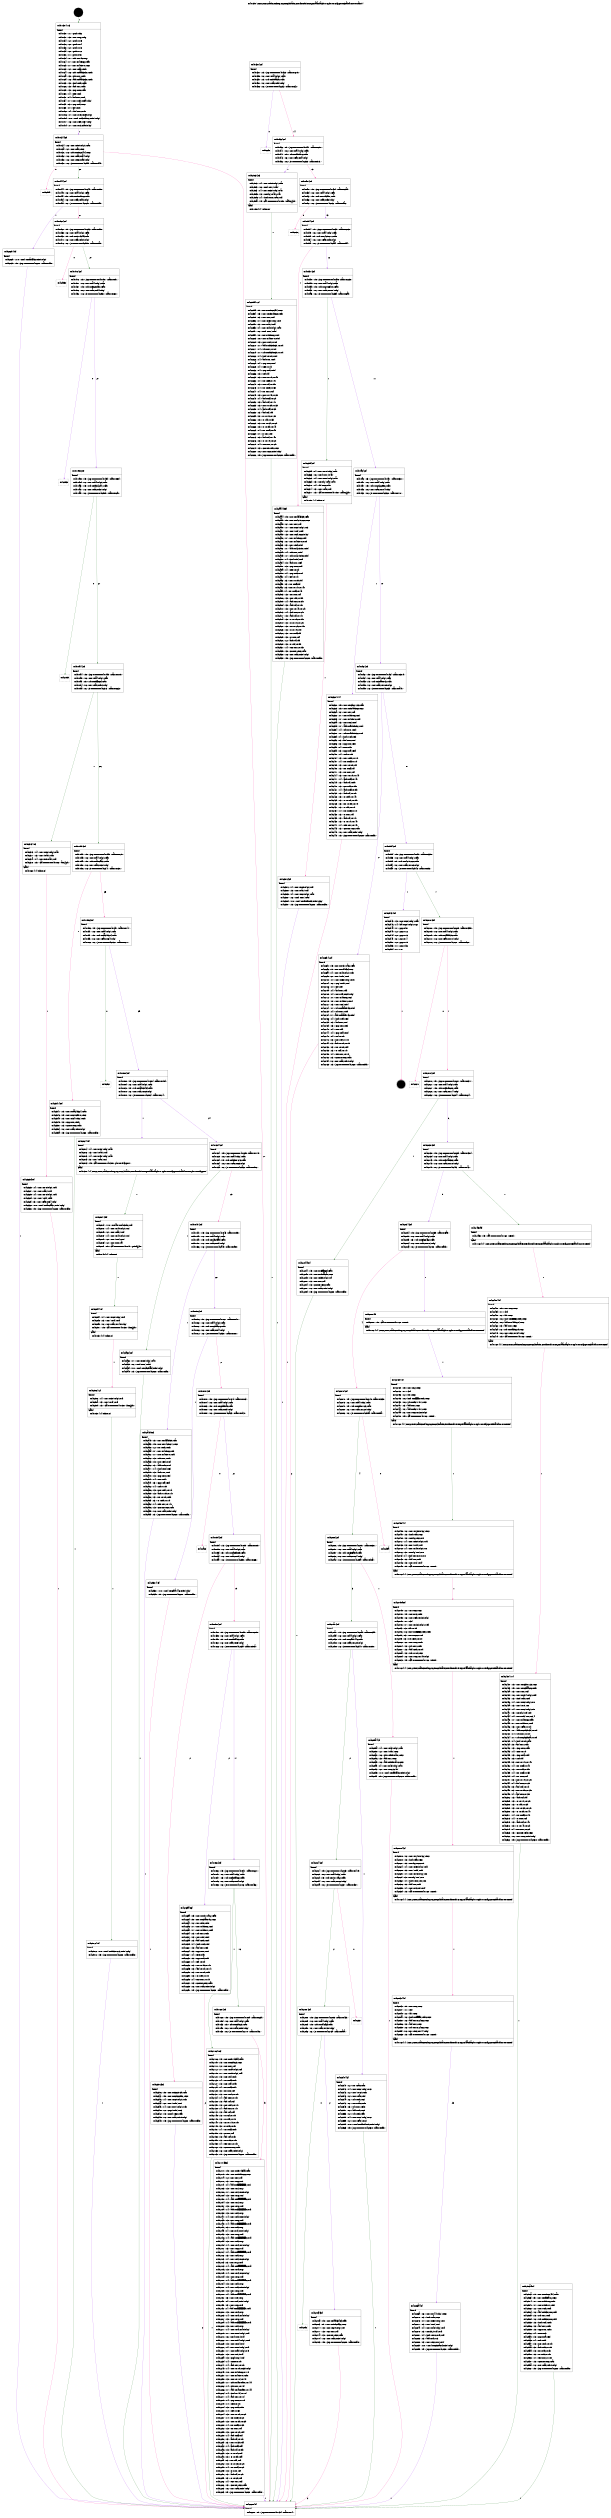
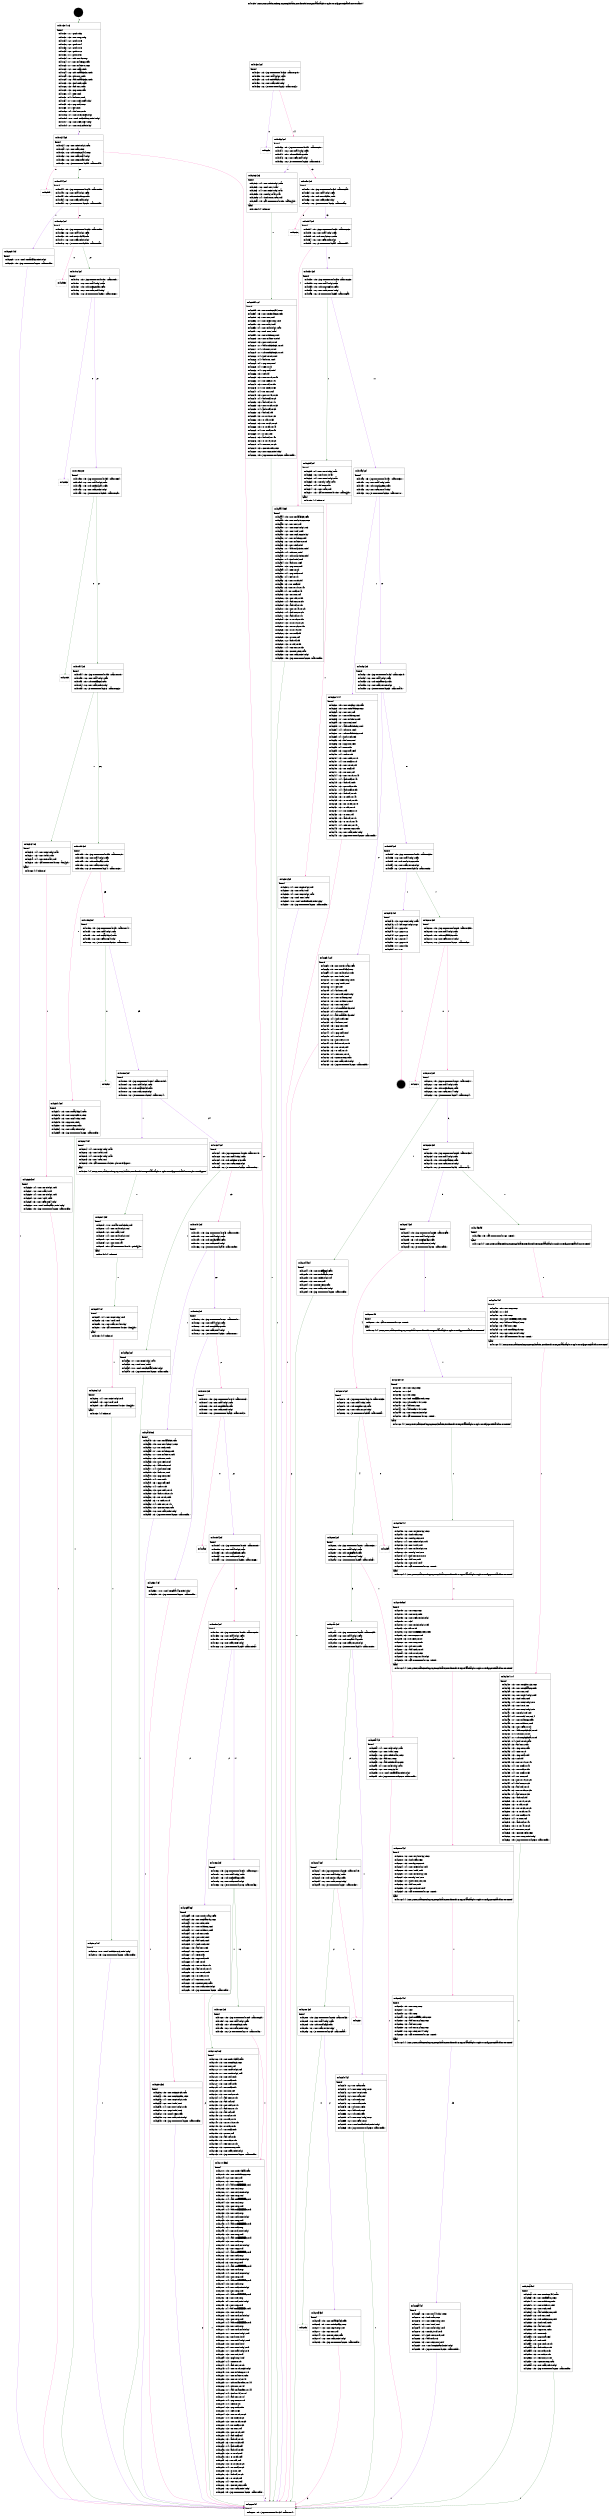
(264, 2103) -> (264, 2103)
